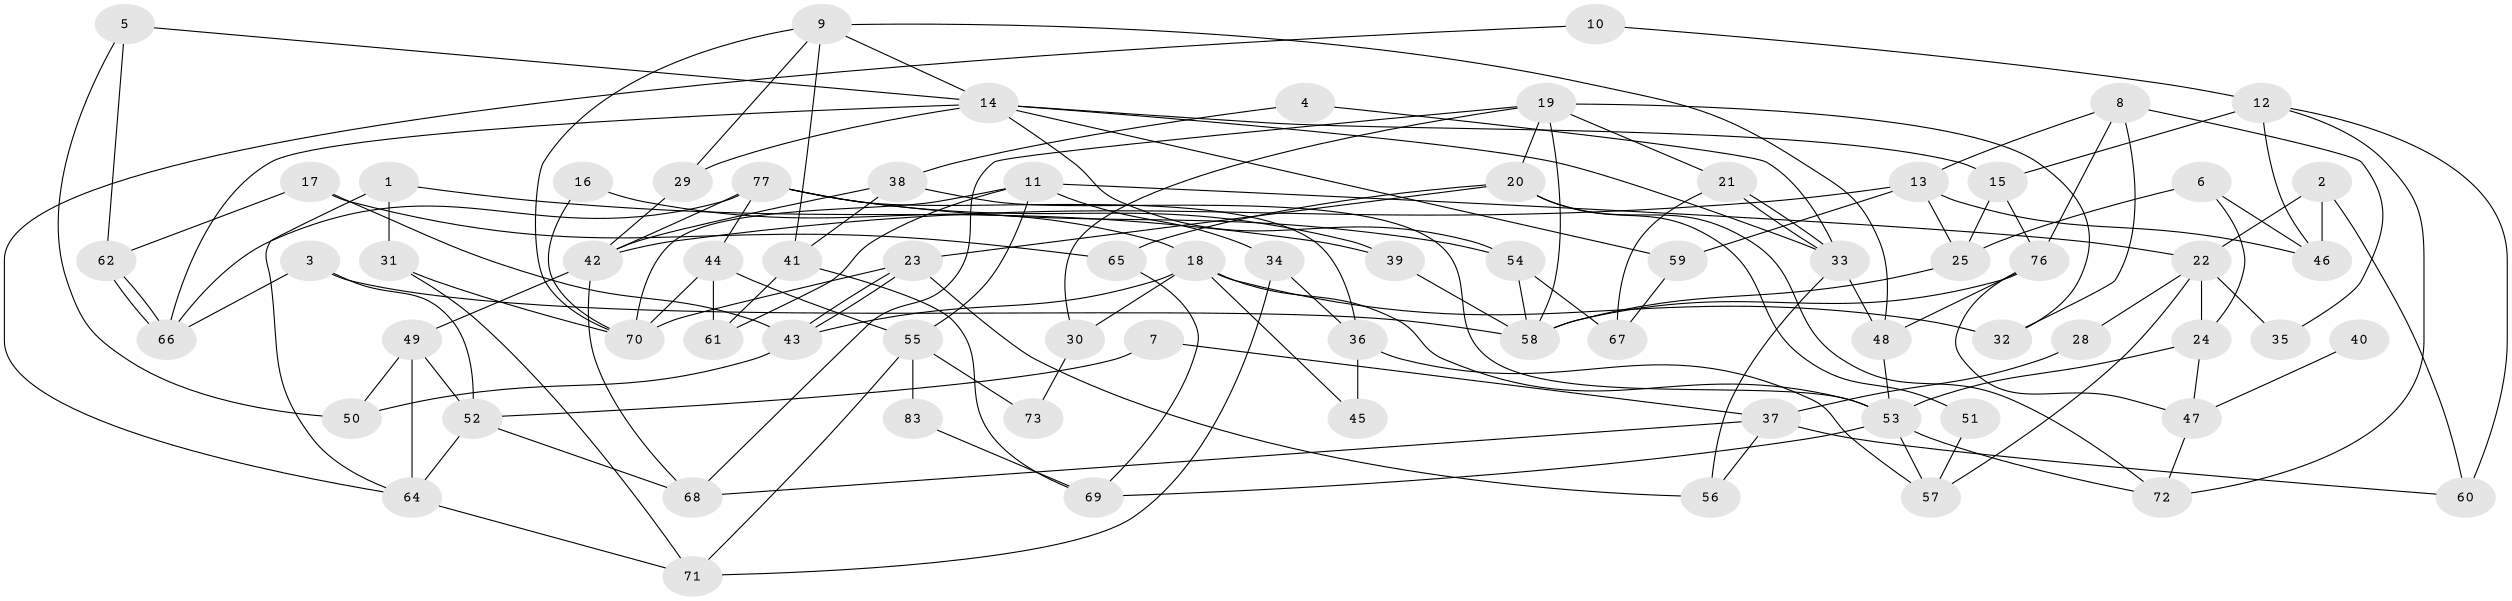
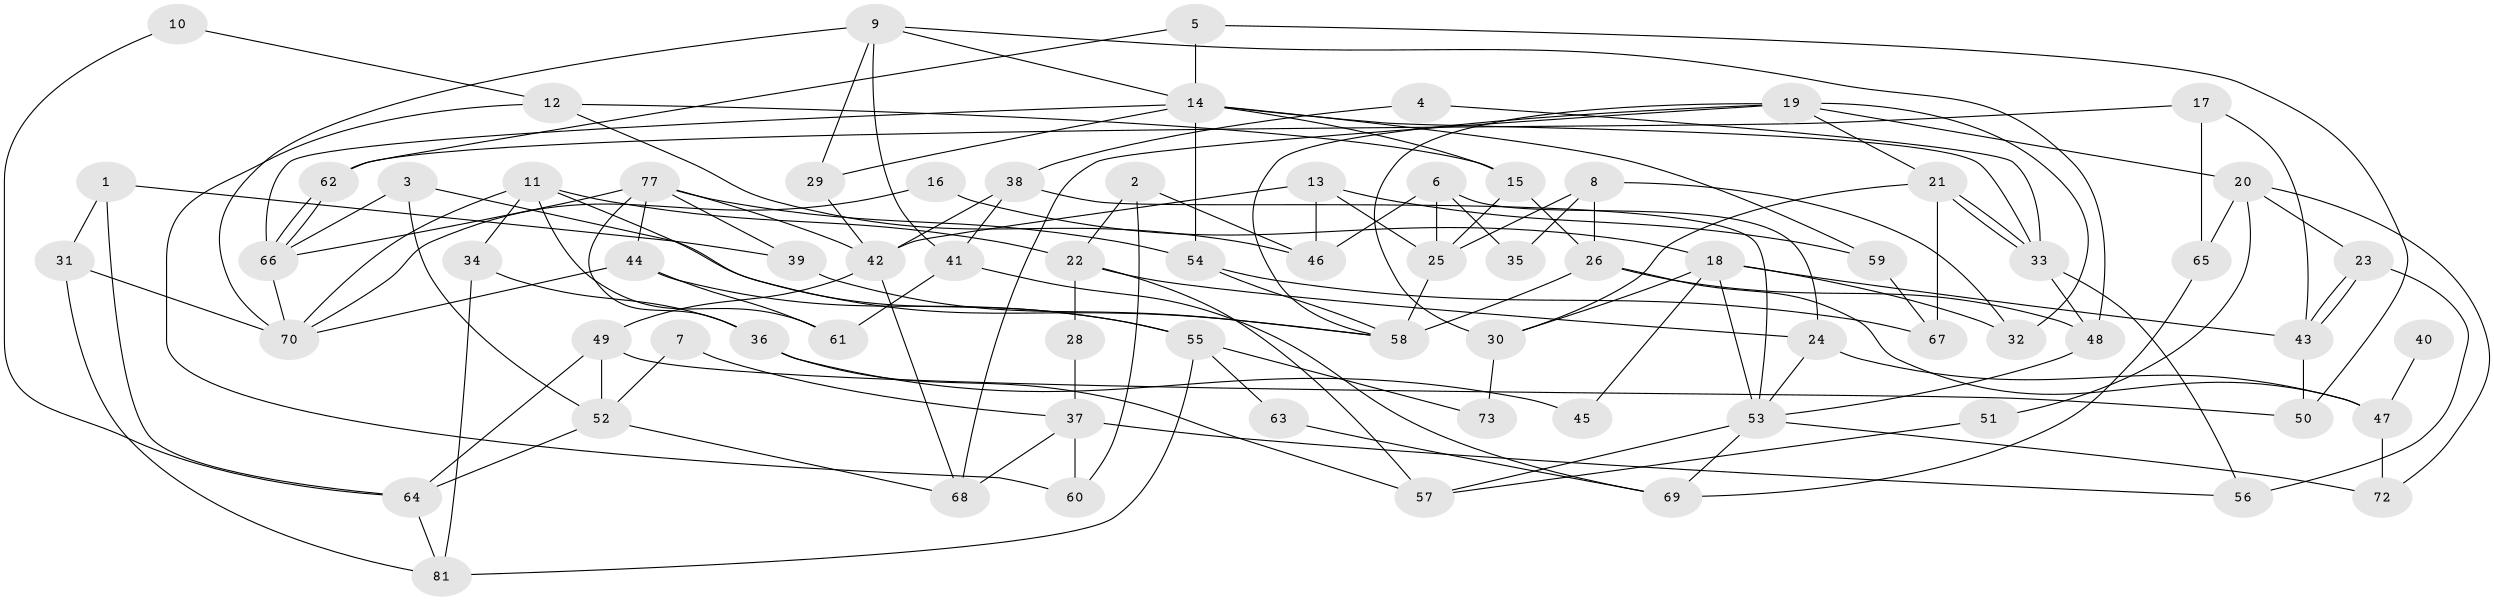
(2017, 139) -> (1516, 221)
none -> (1684, 237)
(2039, 261) -> (1594, 261)
(770, 295) -> (279, 300)
(2241, 300) -> (1476, 221)
(2424, 341) -> none
(913, 419) -> (1279, 419)
(693, 576) -> (442, 576)
